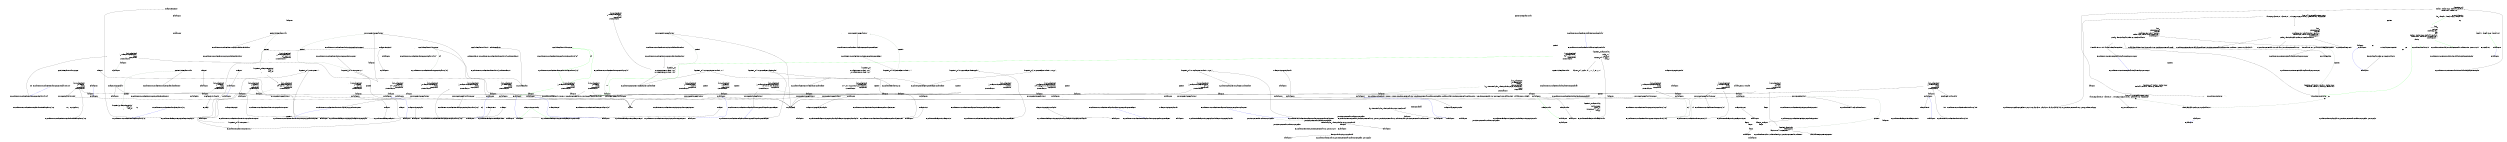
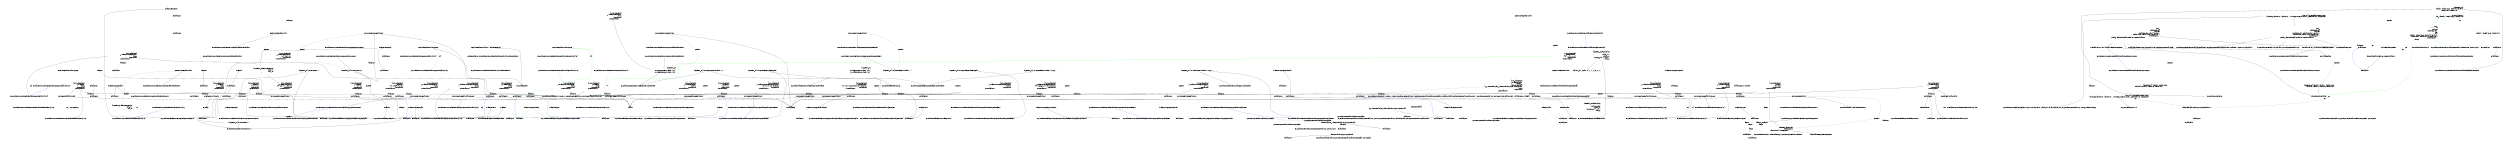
(2389, 48) -> (2389, 48)
